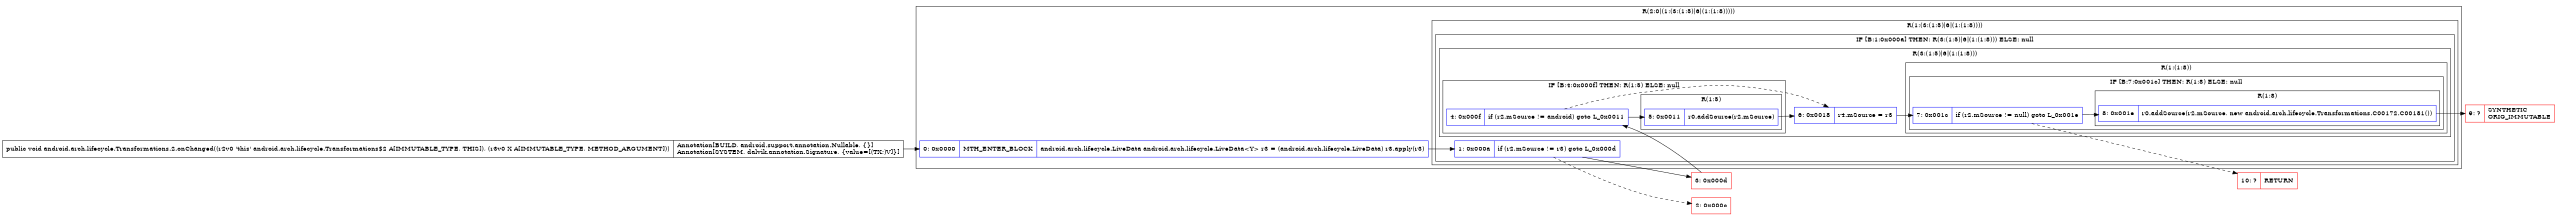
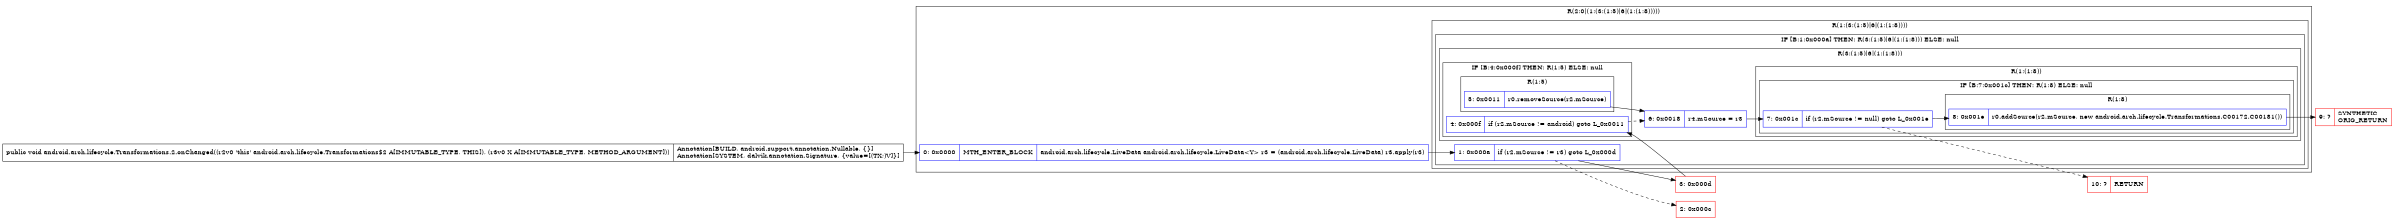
(1634, 117) -> none
(1731, 117) -> (1557, 99)
(2519, 117) -> (2363, 120)
